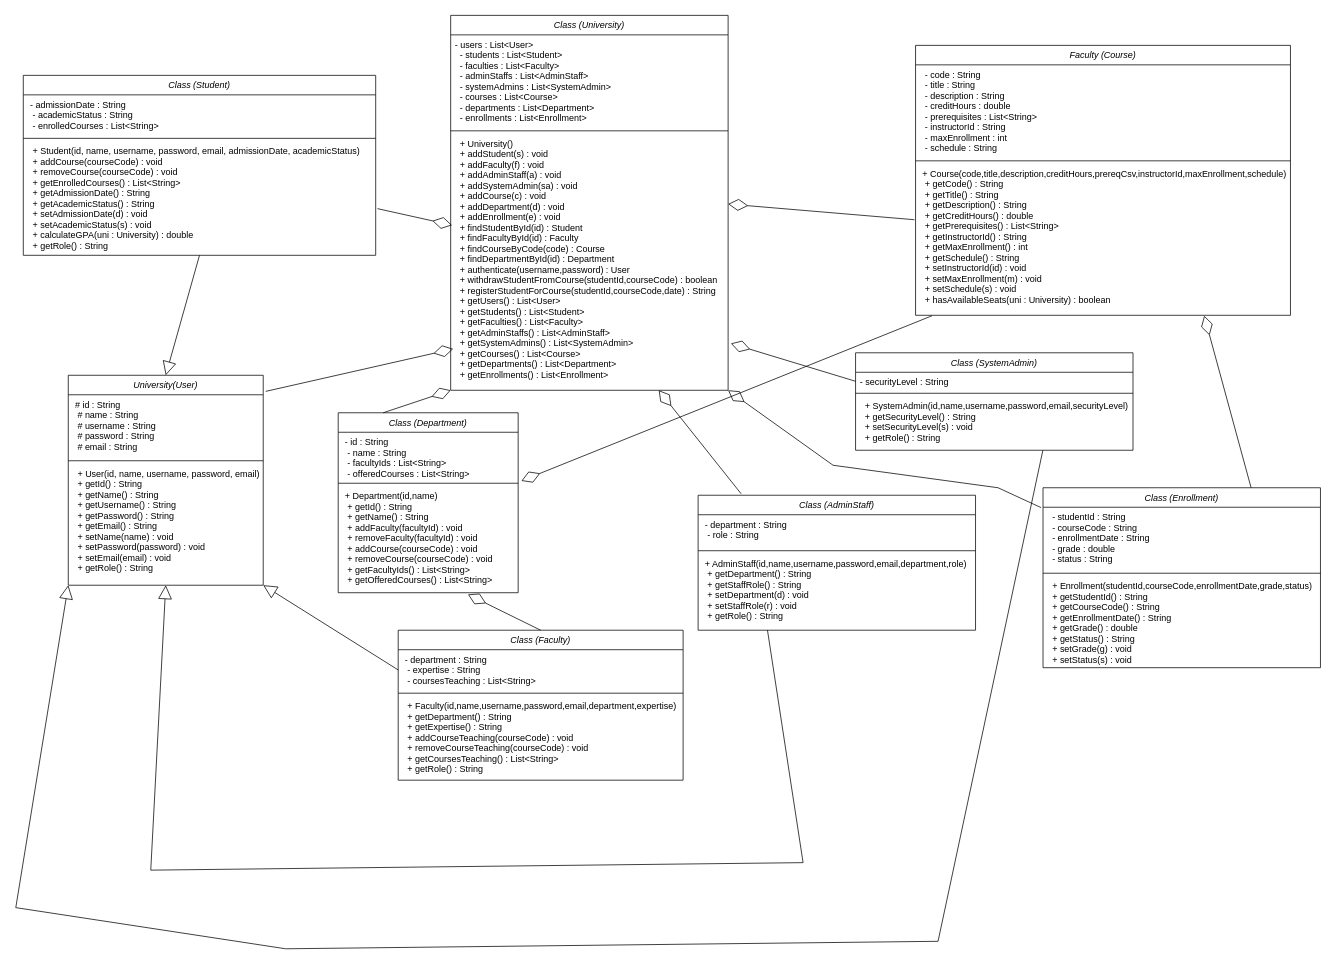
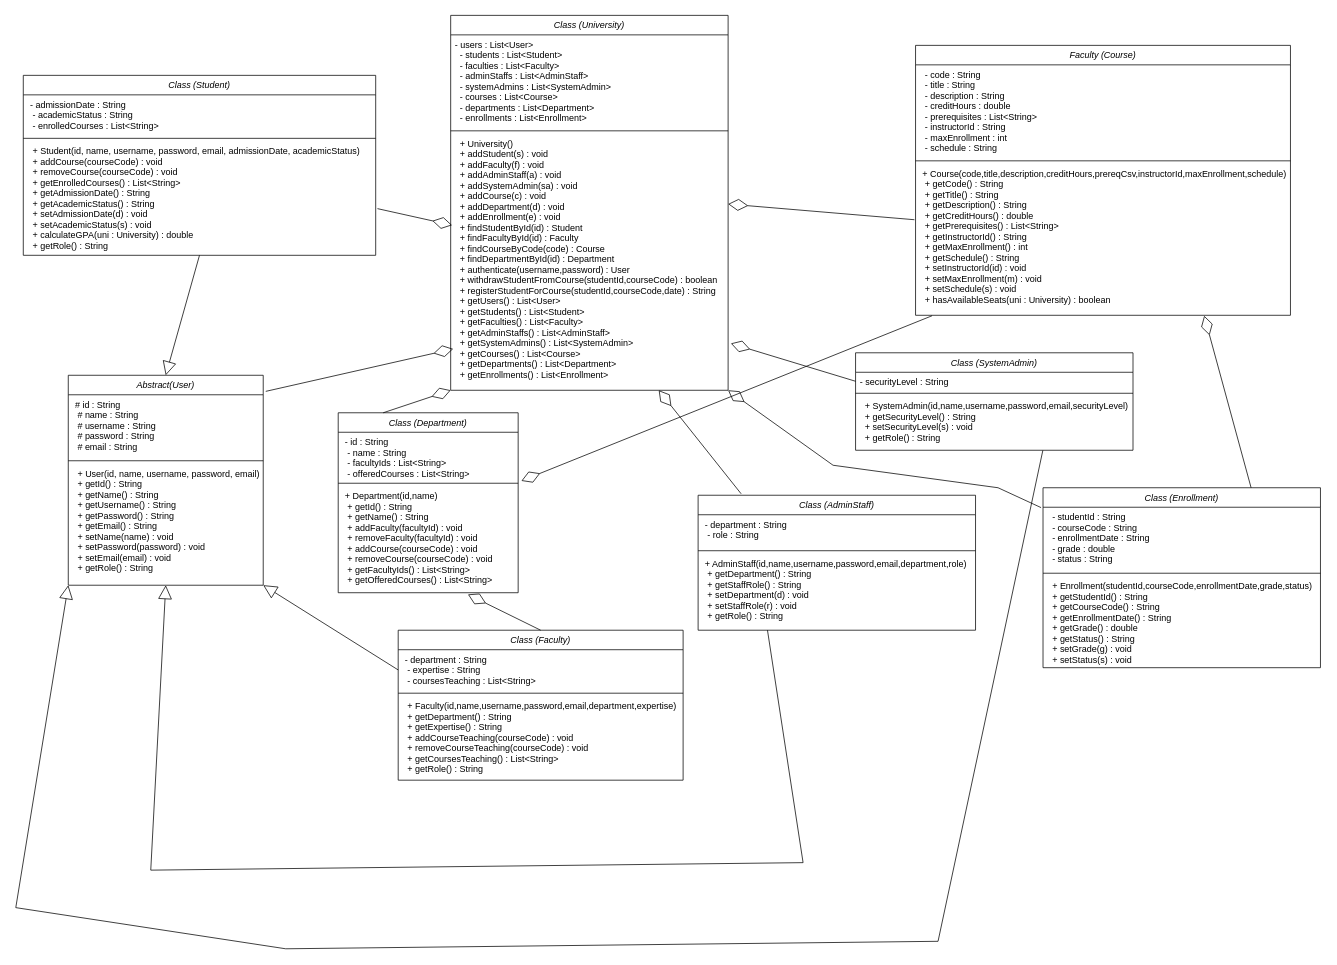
(165, 386) -> (165, 386)
